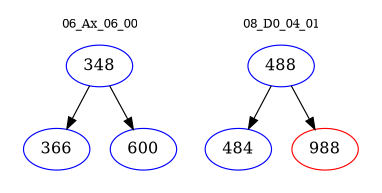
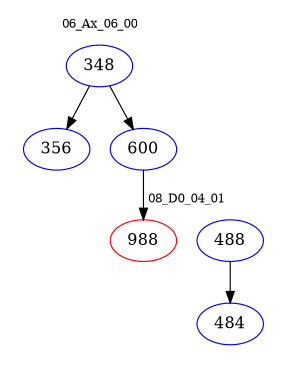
(300, 102) -> (143, 196)
(57, 149) -> (57, 149)
